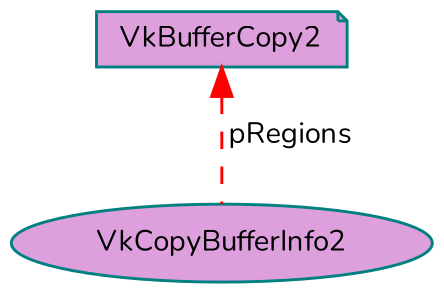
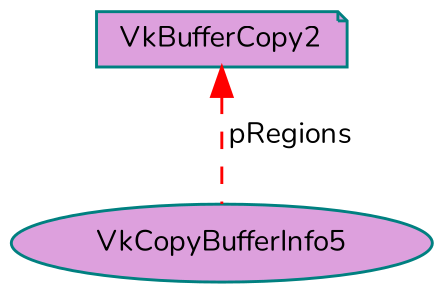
(222, 243) -> (222, 243)
